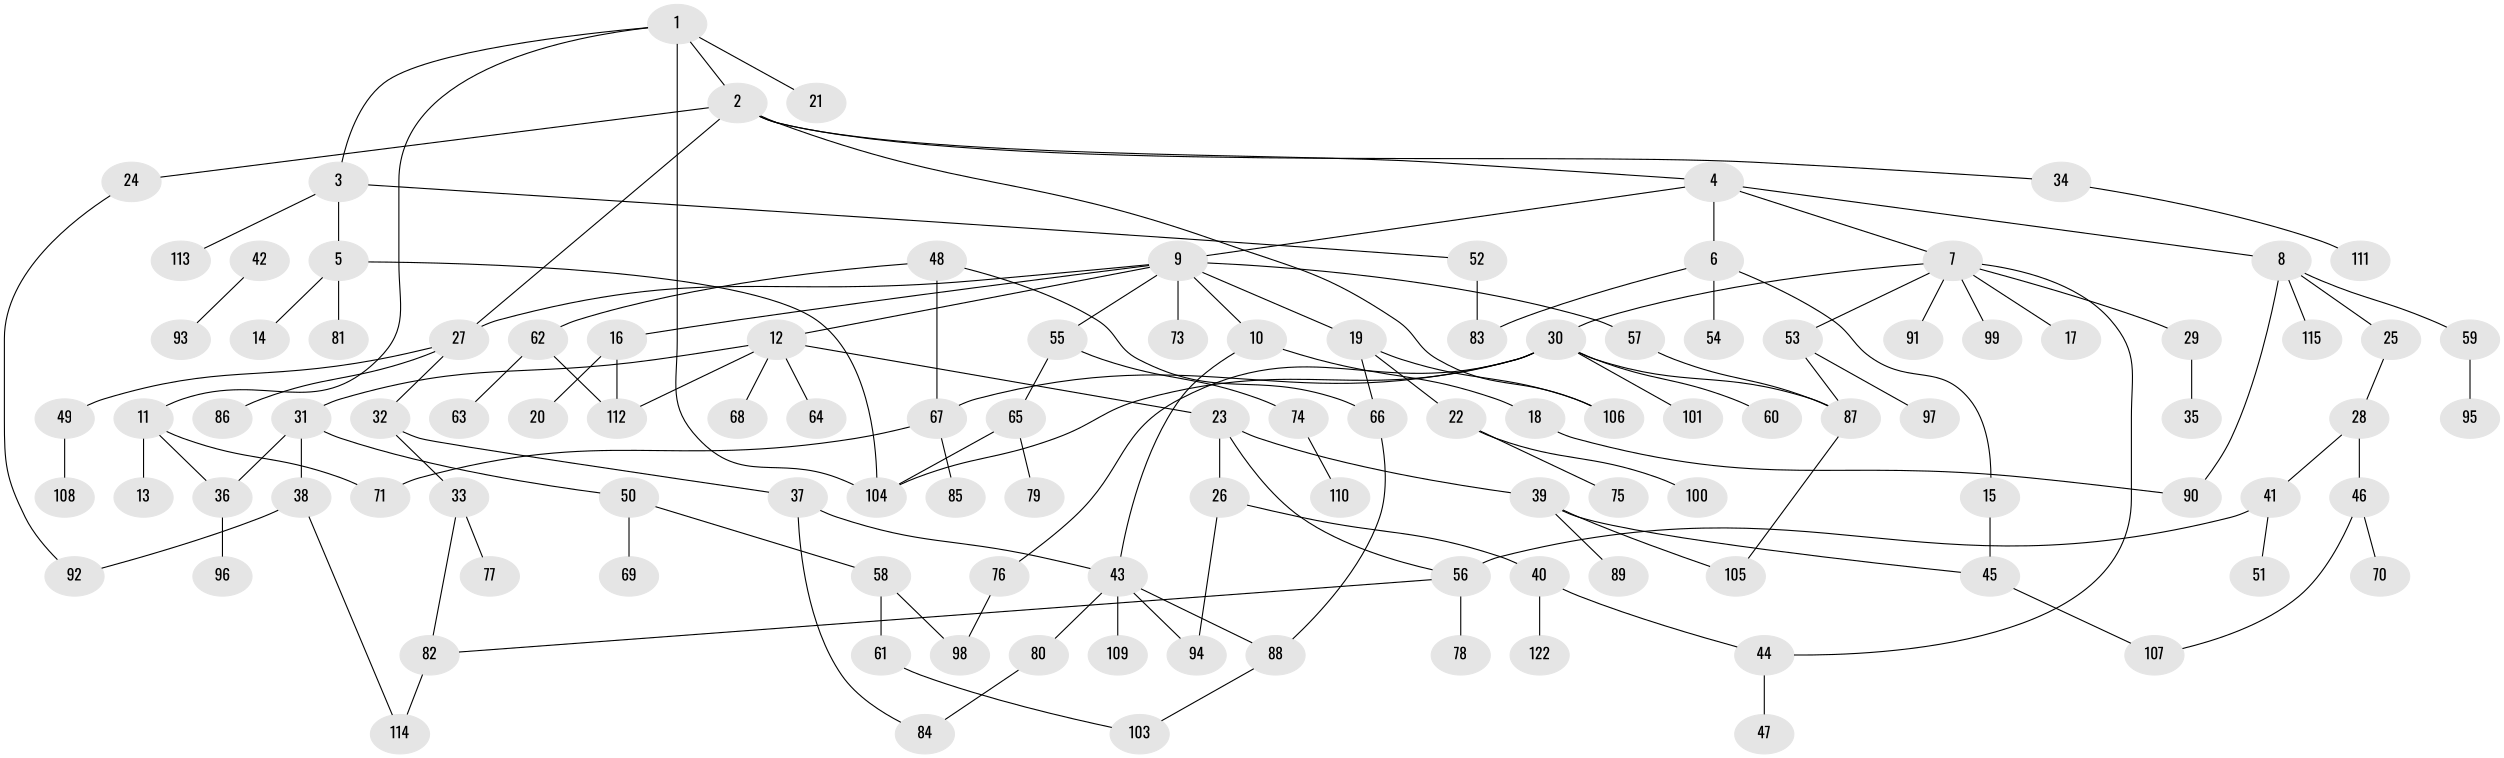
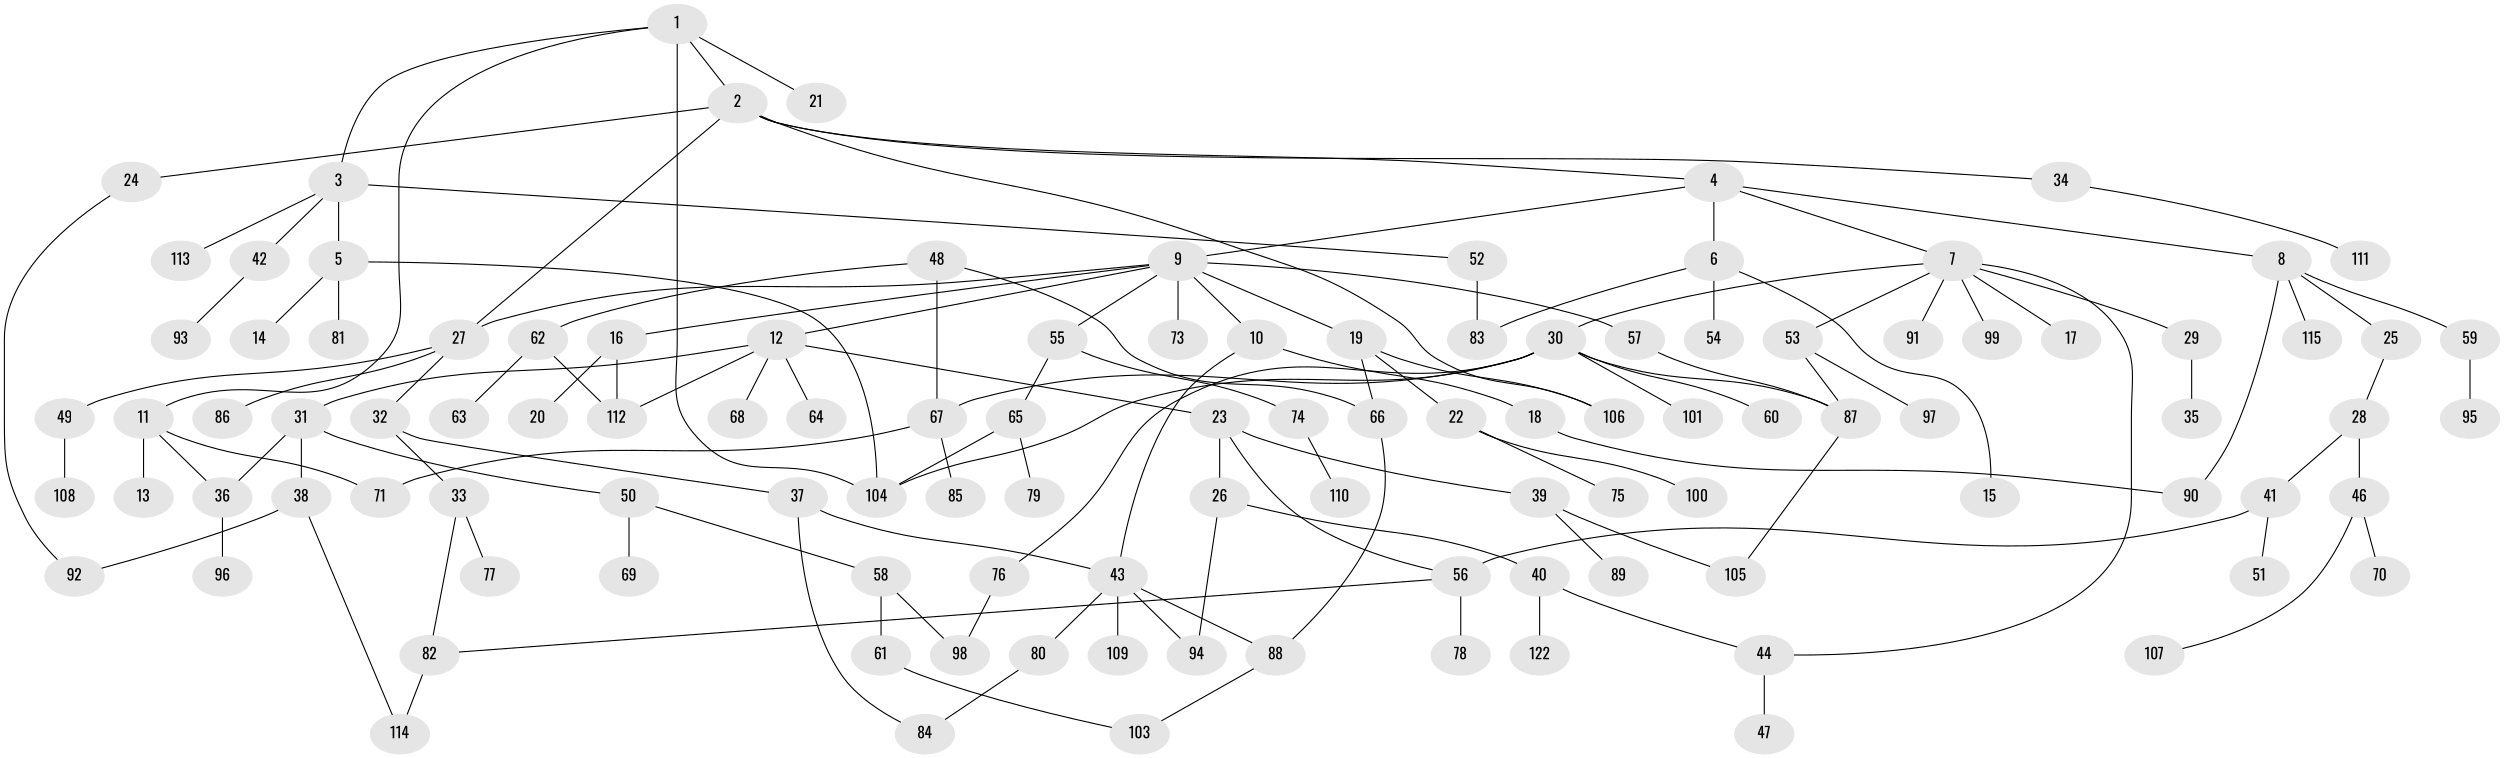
none -> (299, 221)
(1990, 576) -> none
